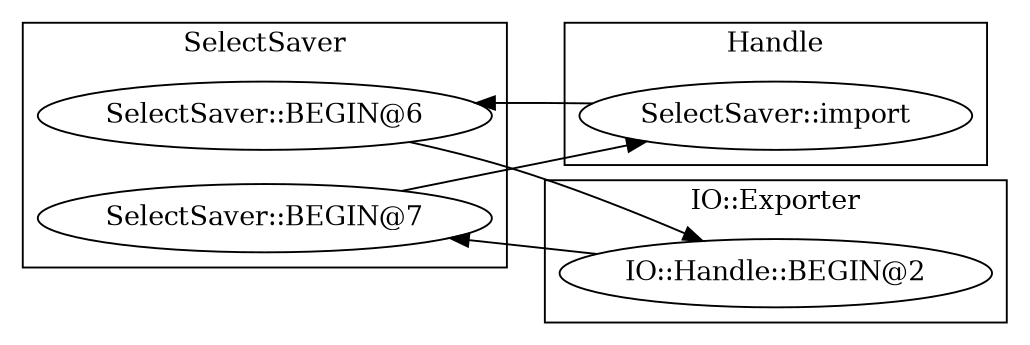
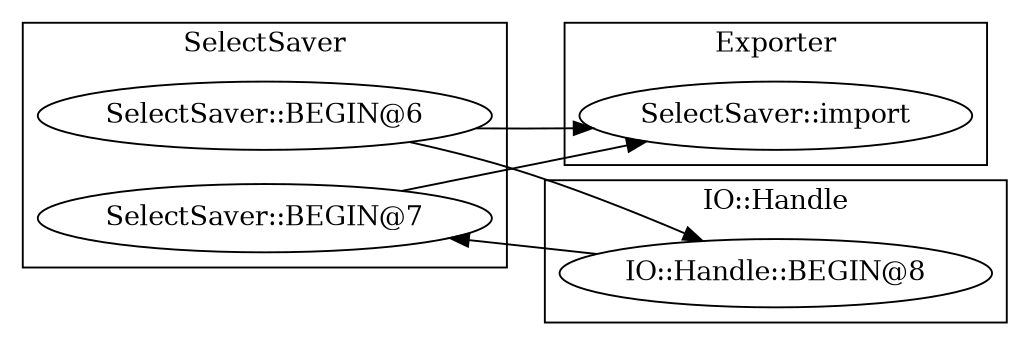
(776, 45) -> (776, 45)
(544, 103) -> (524, 129)
(776, 202) -> (776, 202)
(776, 273) -> (776, 273)
